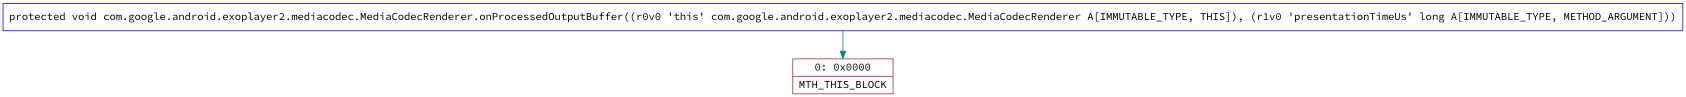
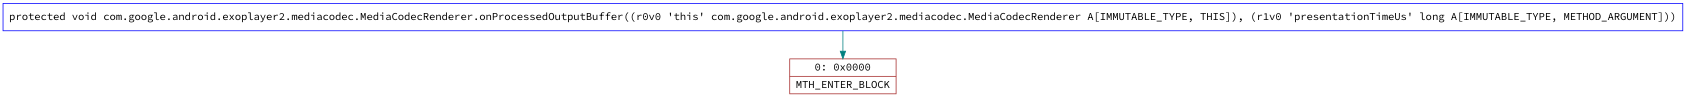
(843, 85) -> (843, 85)
